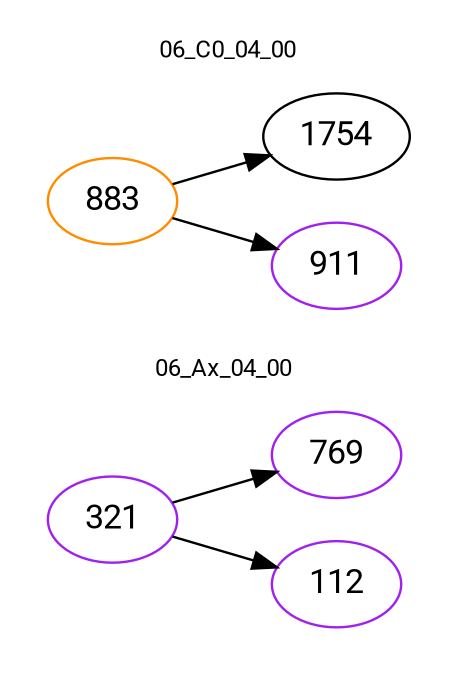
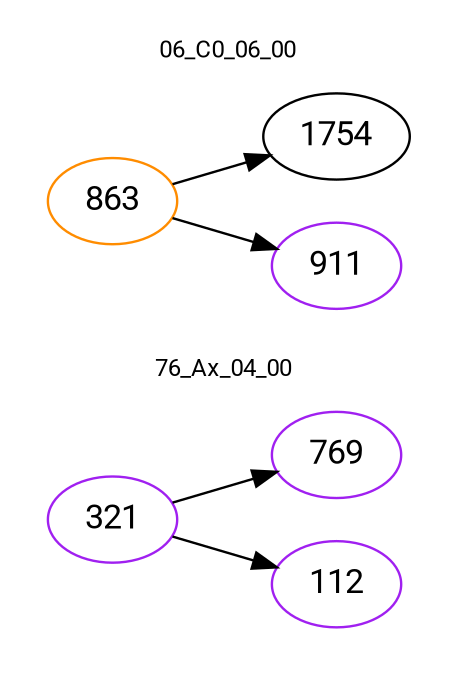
(229, 51) -> (229, 51)
(113, 201) -> (113, 201)
(225, 370) -> (225, 370)
